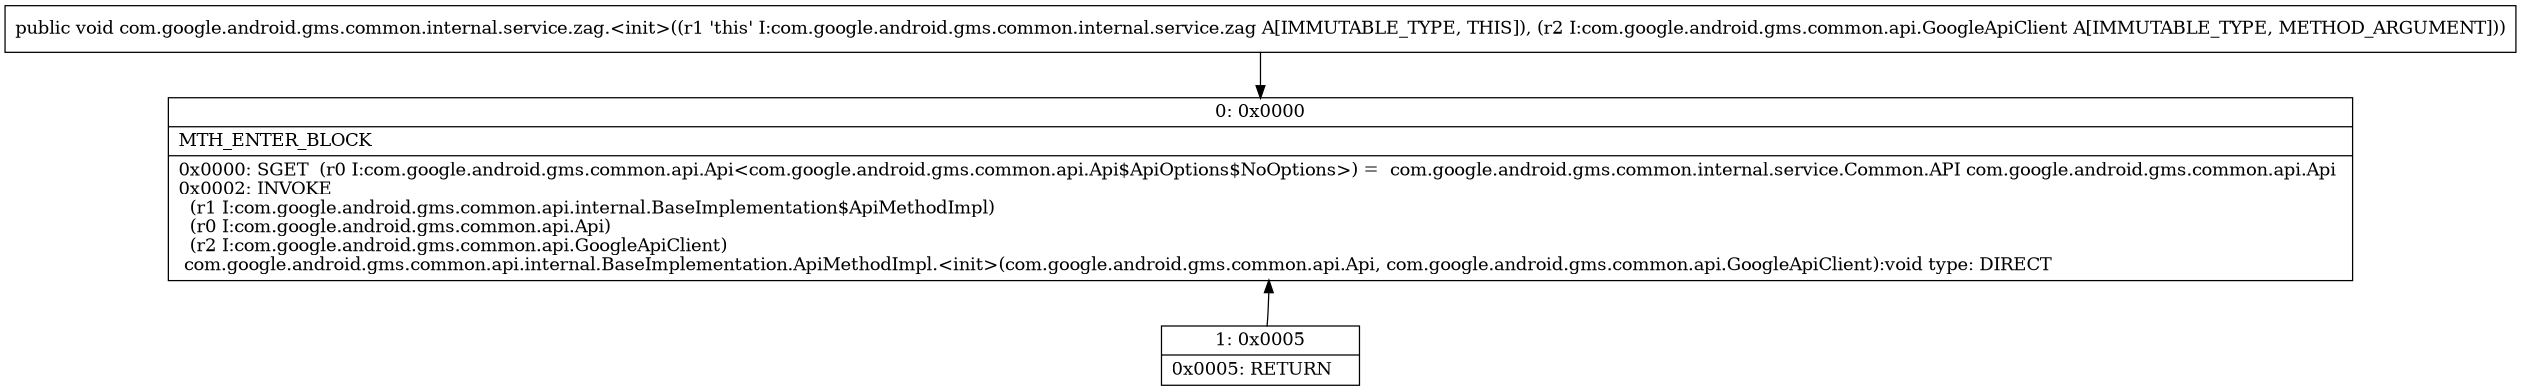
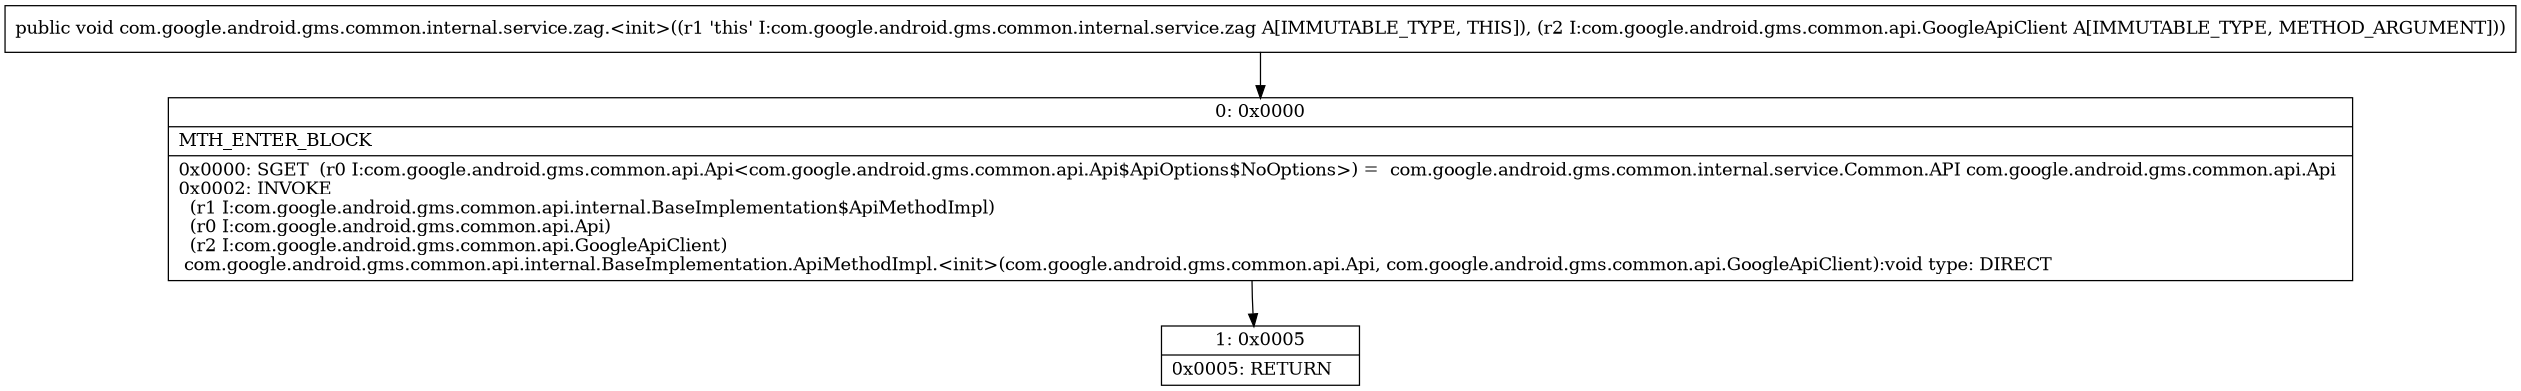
(1268, 310) -> (1252, 297)
